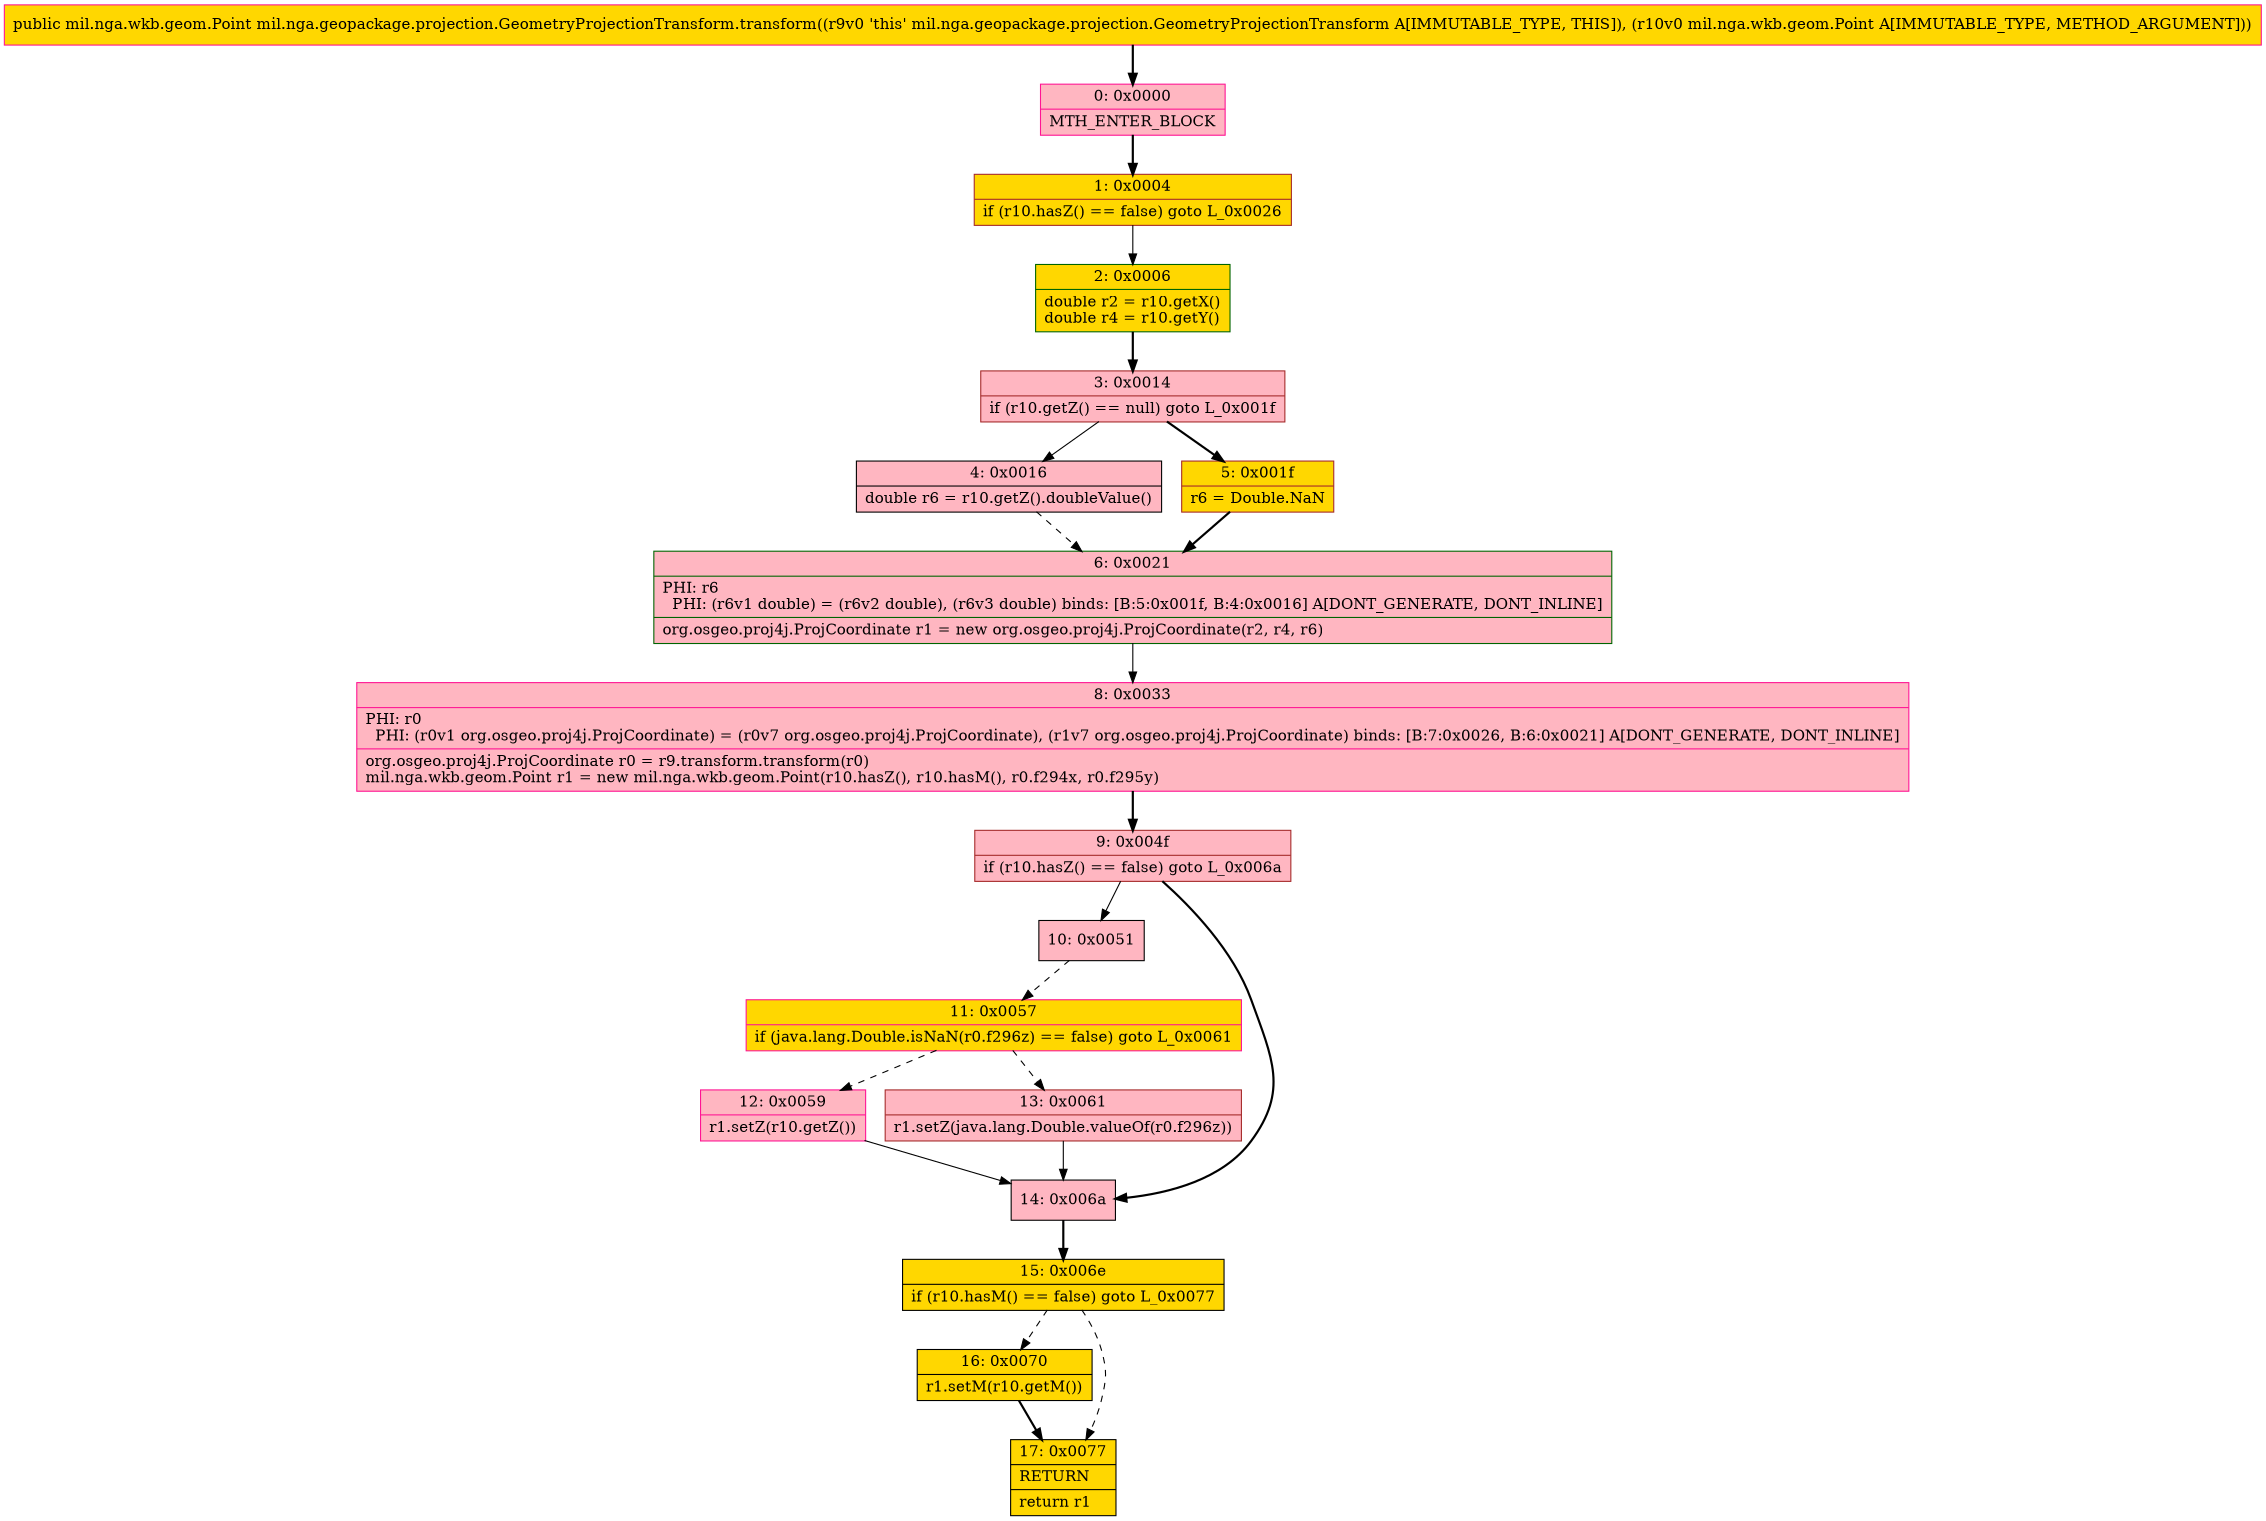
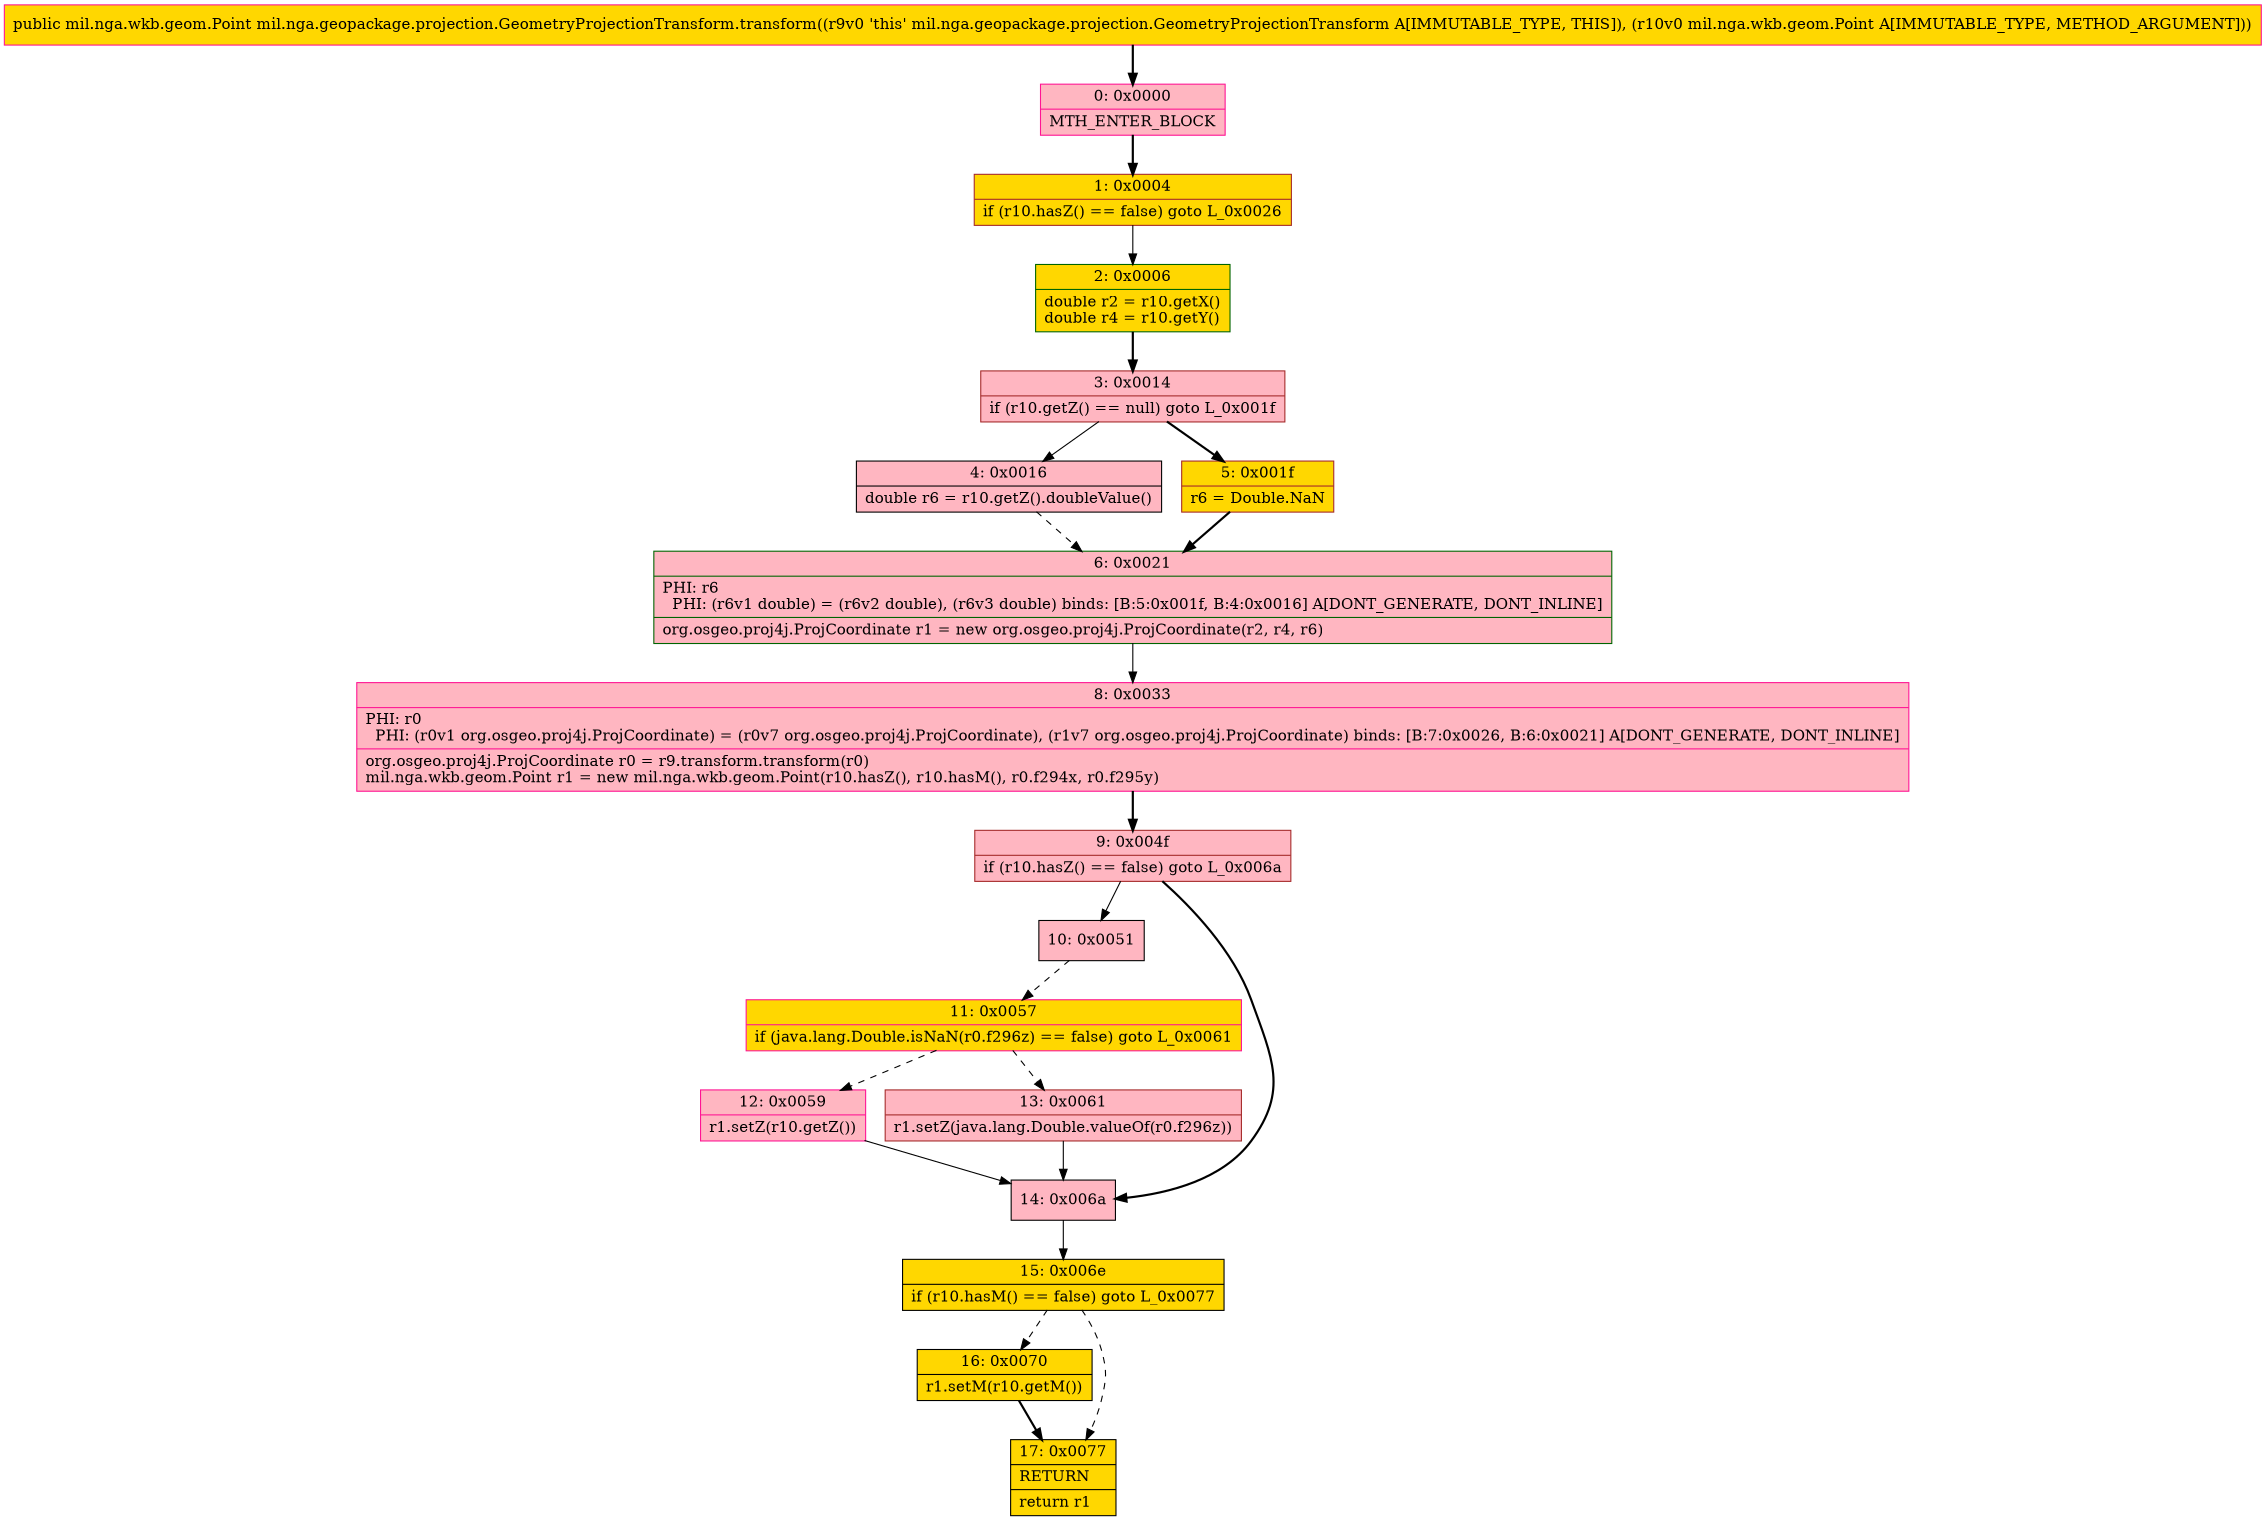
(1063, 1234) -> (1063, 1234)
